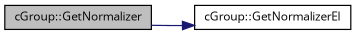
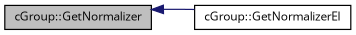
(167, 26) -> (179, 9)
